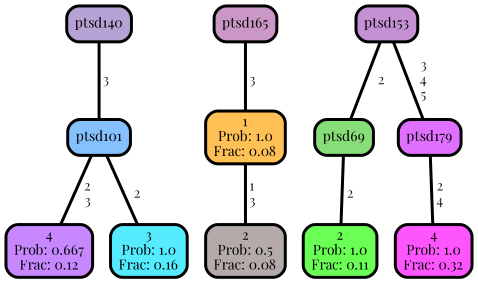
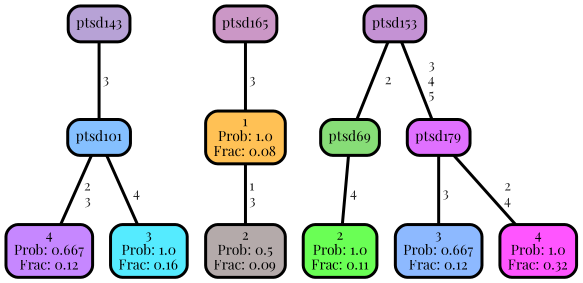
(99, 24) -> (99, 24)
(135, 194) -> (135, 194)
(349, 194) -> (352, 194)
(245, 251) -> (245, 251)
none -> (439, 251)
